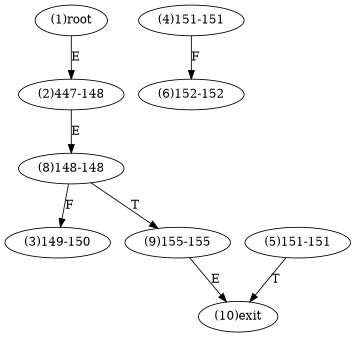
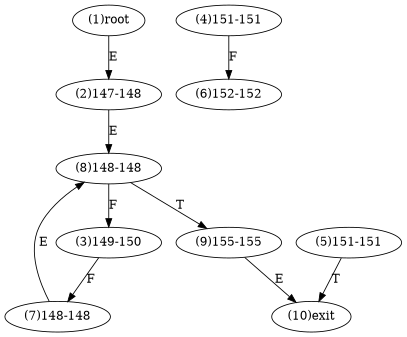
(71, 95) -> (109, 95)
none -> (58, 317)
